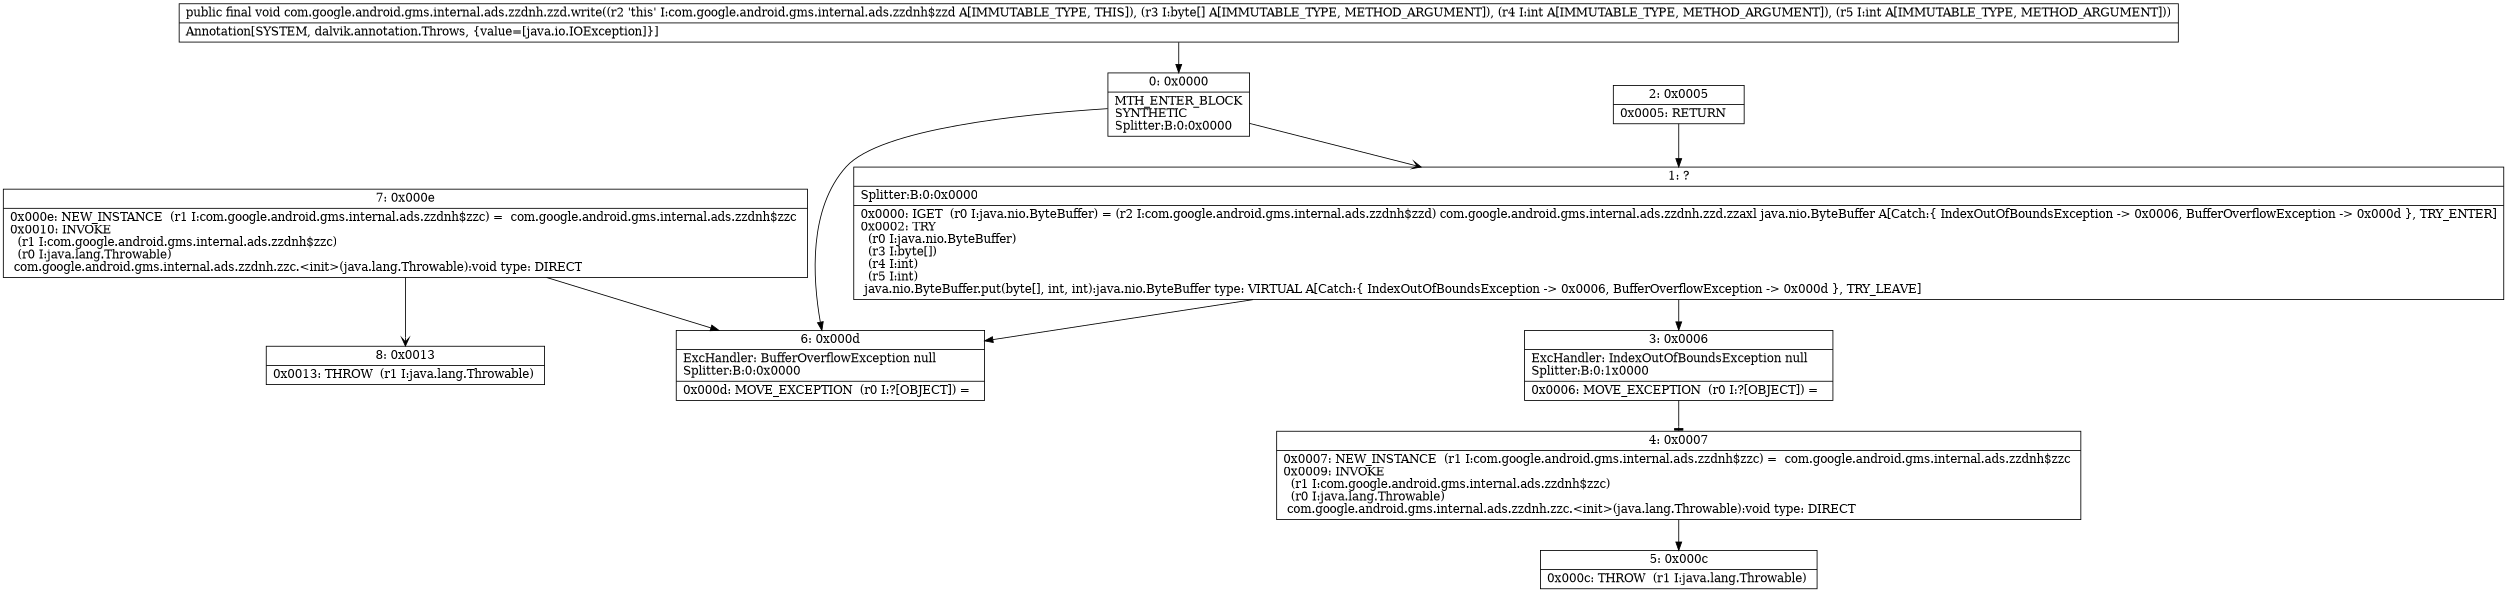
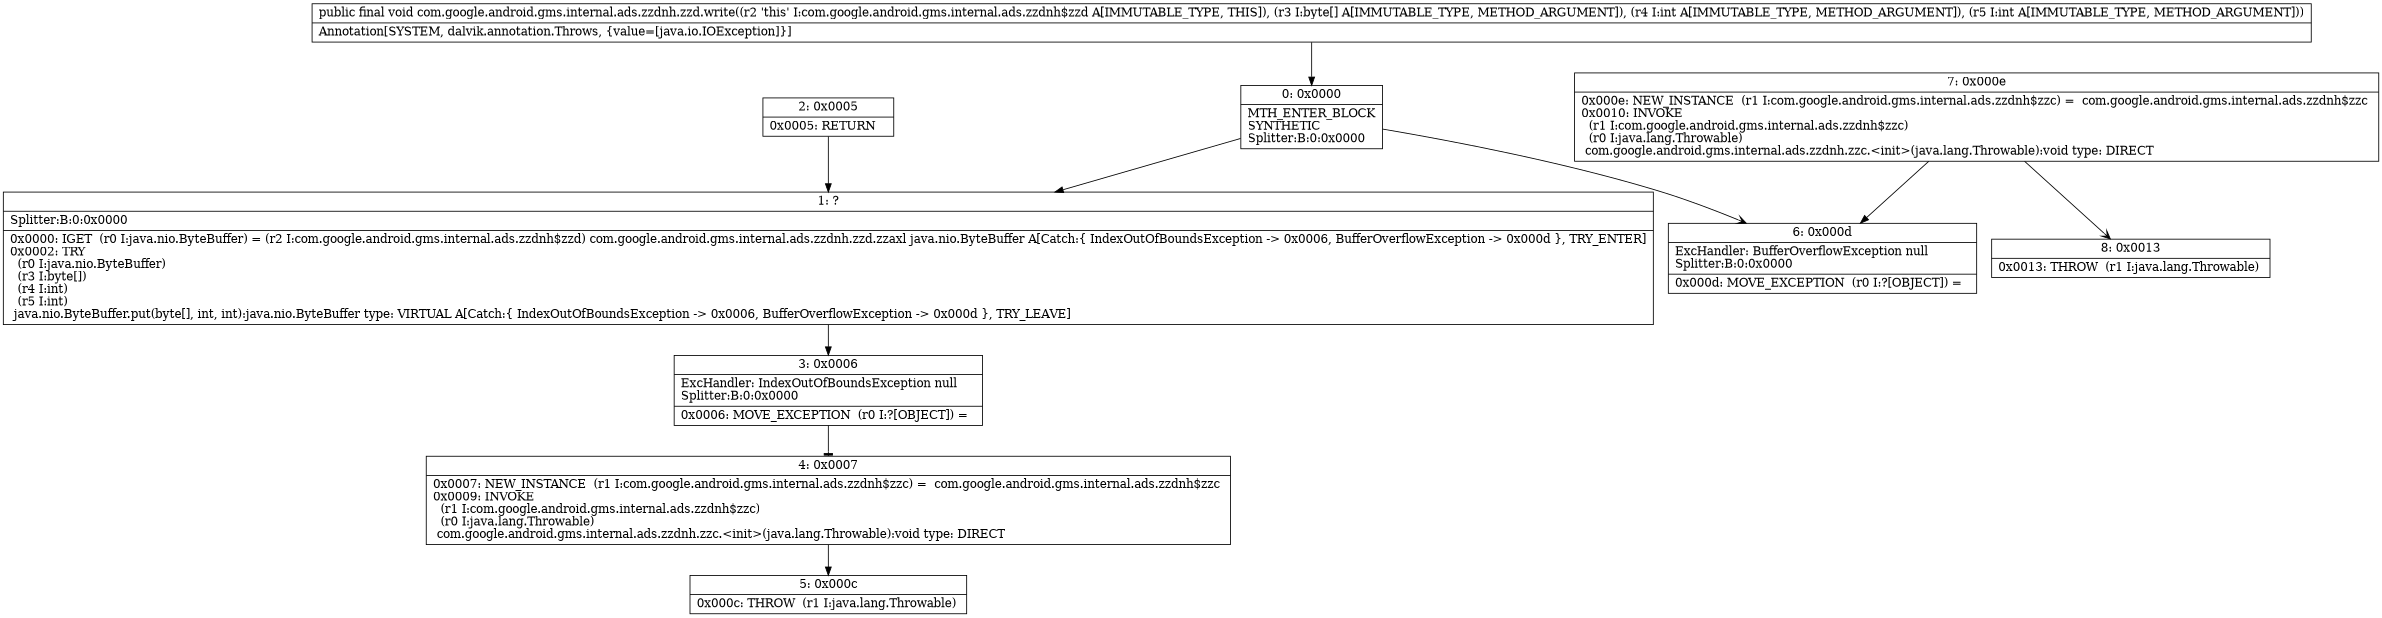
(894, 141) -> (1563, 165)
(1331, 144) -> (1152, 164)
(1123, 320) -> none
(1590, 371) -> (740, 396)
